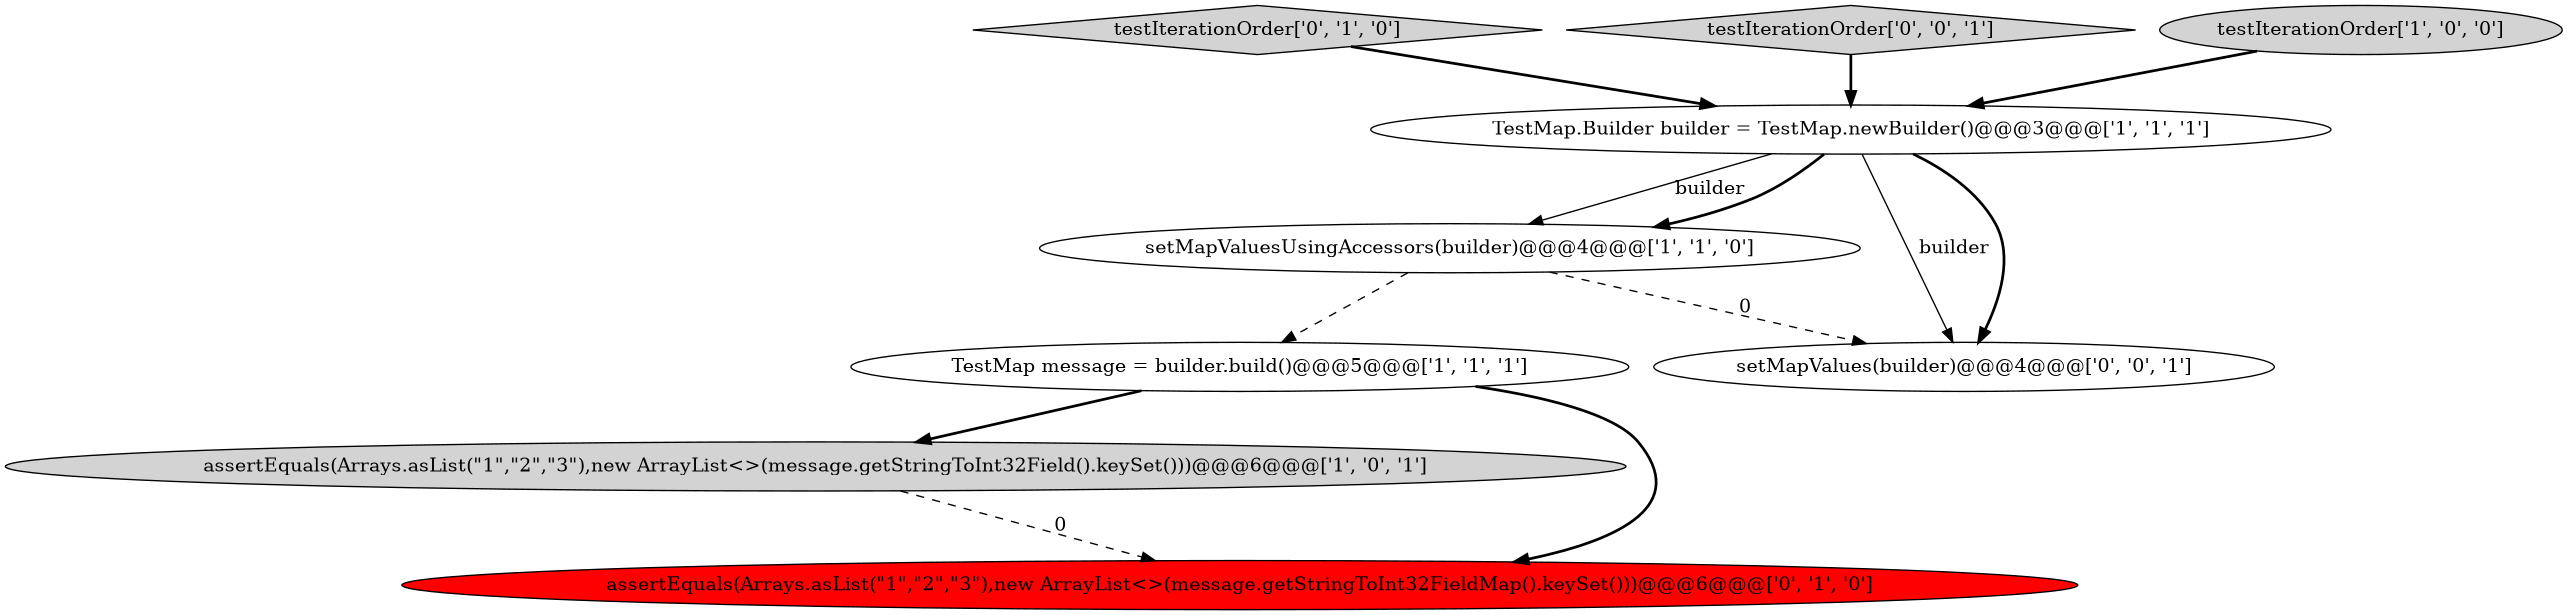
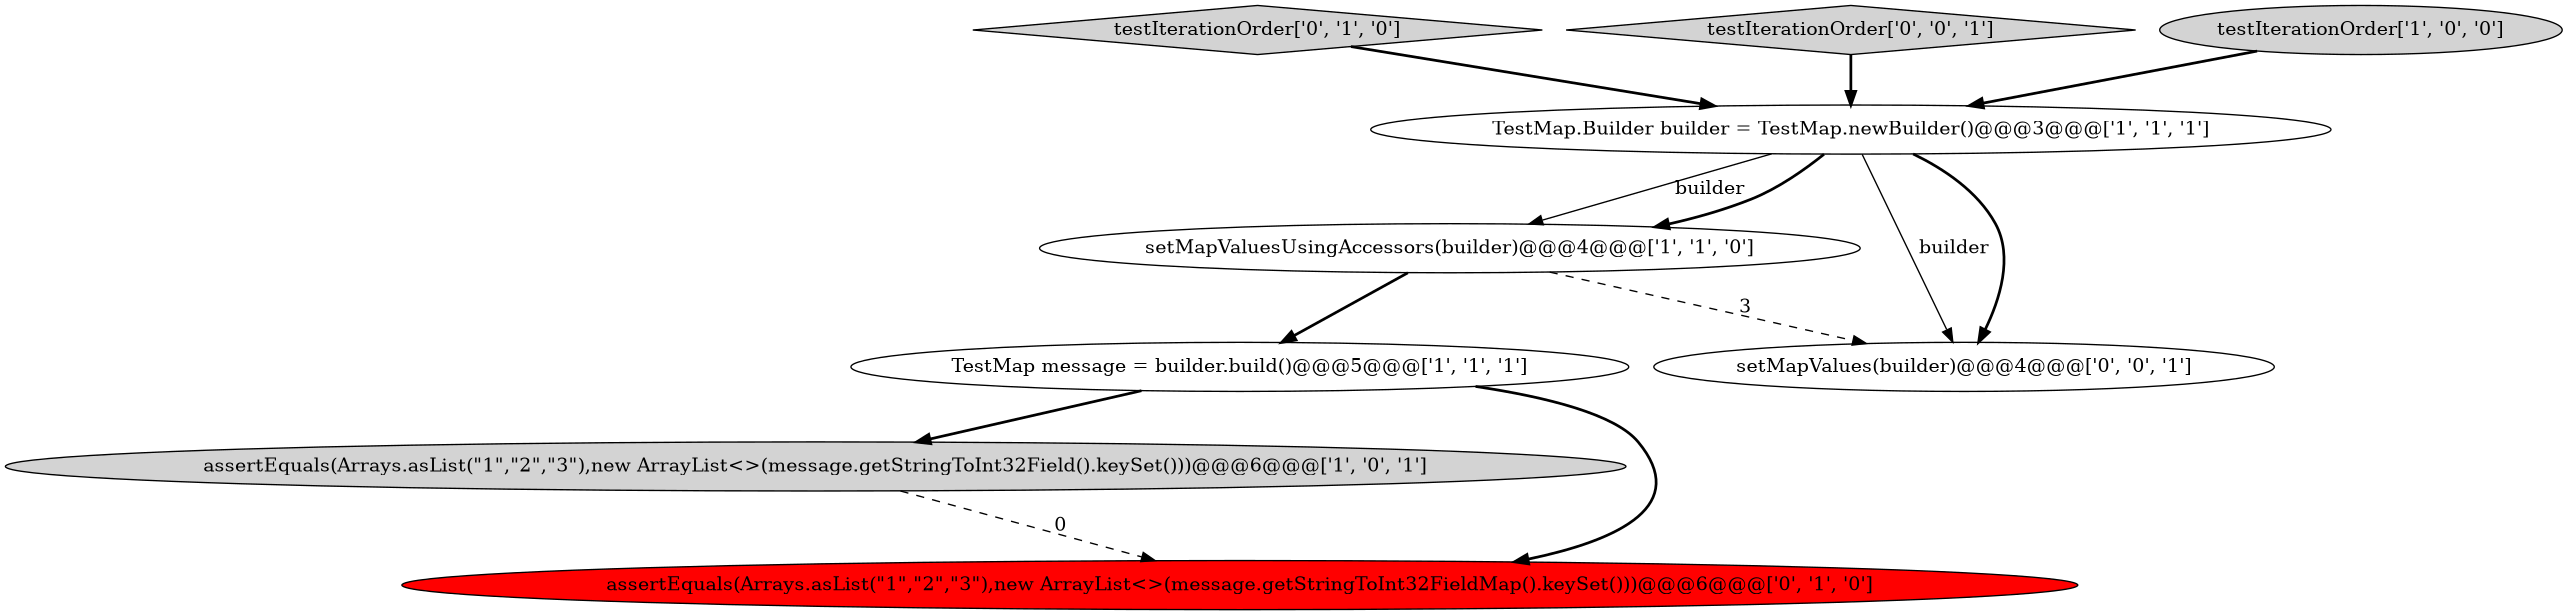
(1351, 304) -> (1351, 304)
(1746, 308) -> (1746, 308)
